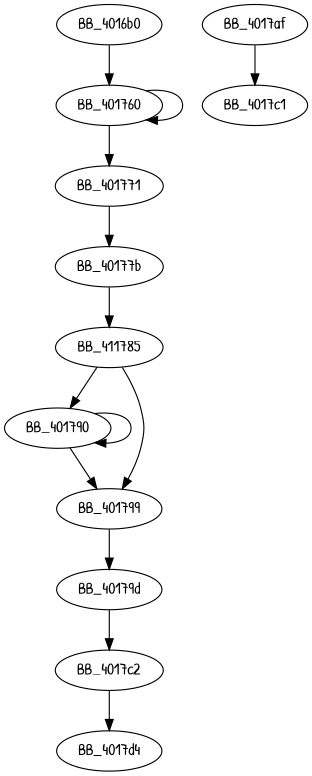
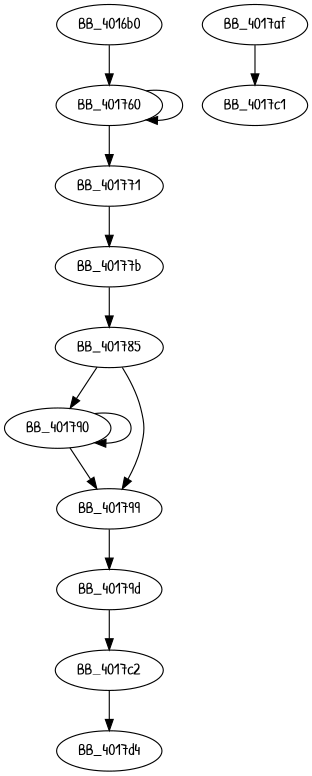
(109, 347) -> (109, 347)
